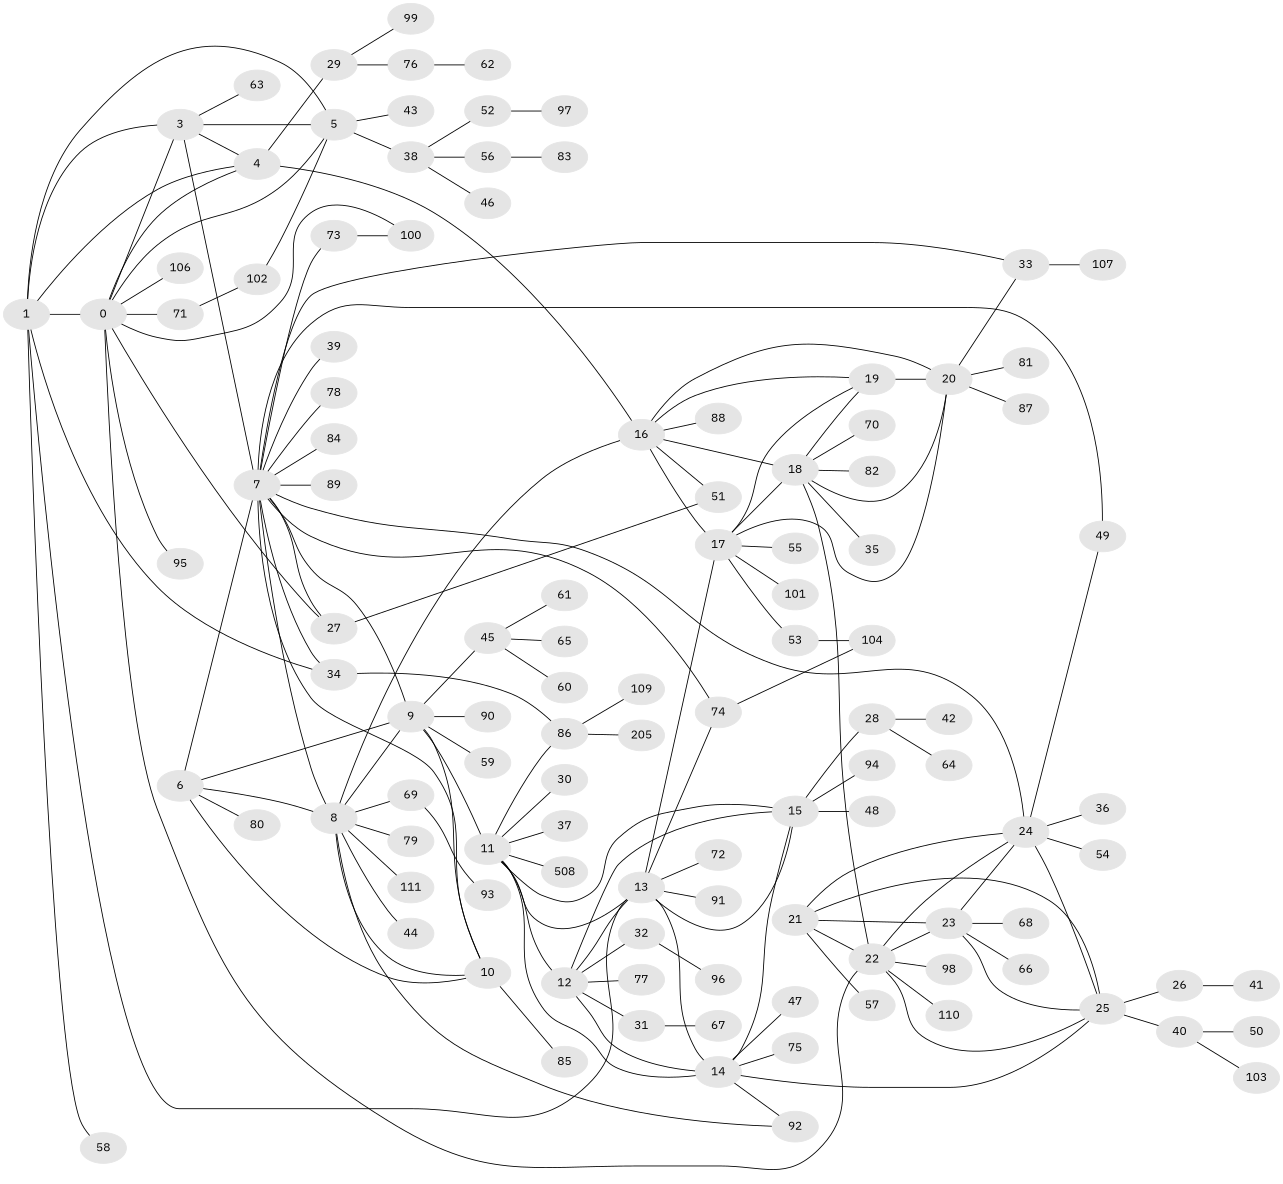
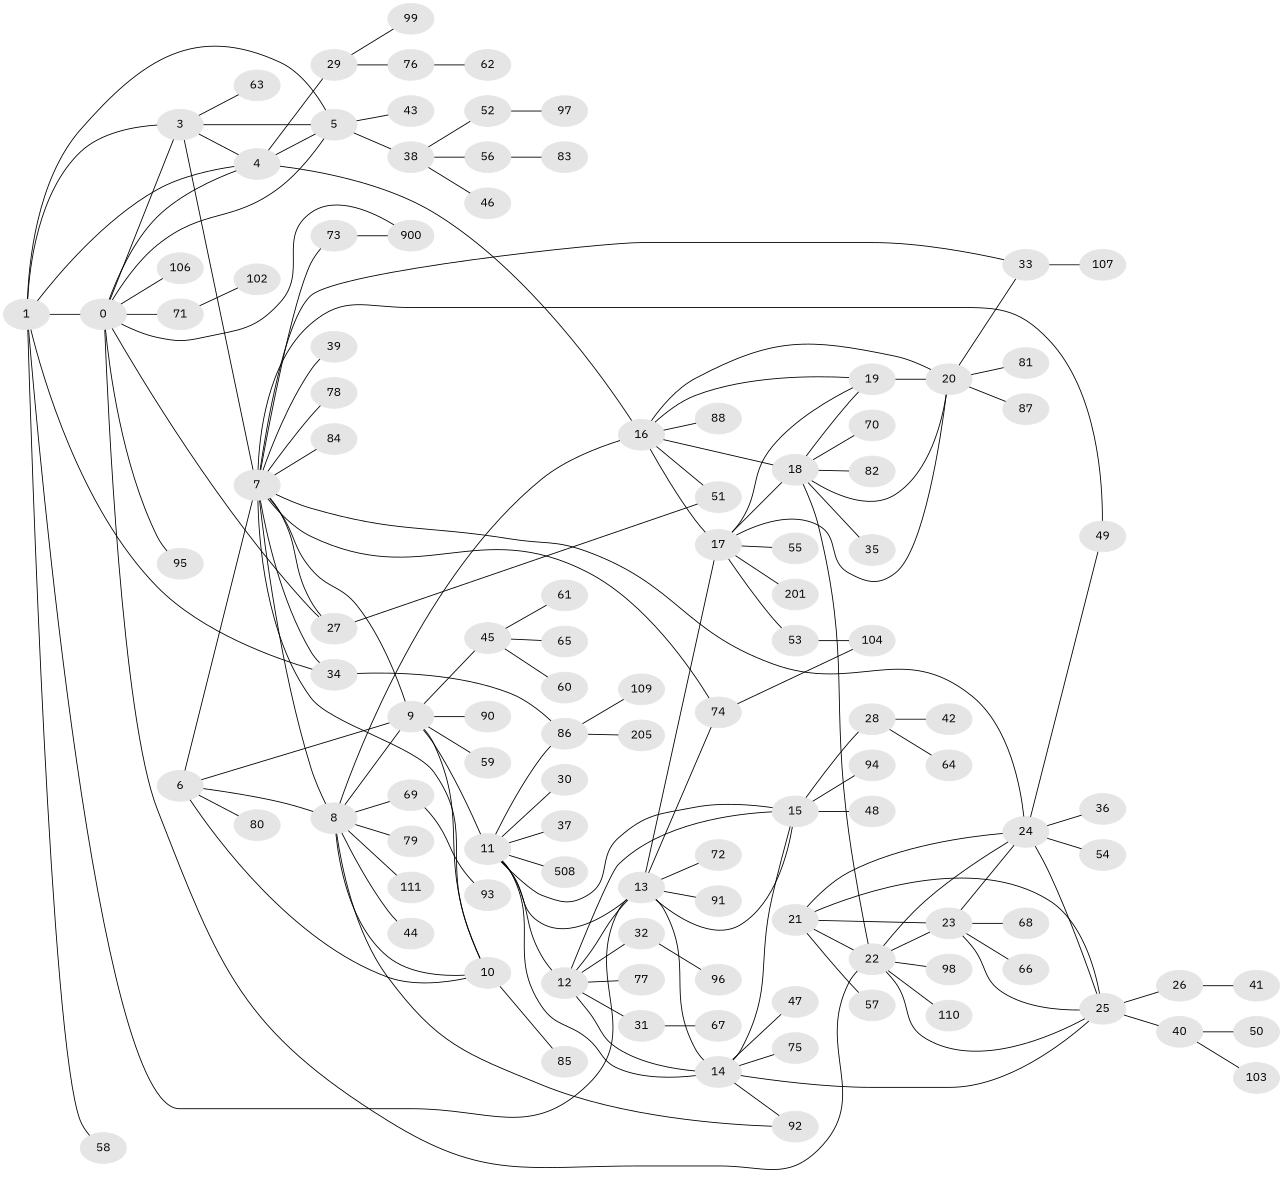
(299, 203) -> (296, 144)
(411, 236) -> (411, 236)
(334, 485) -> none
(795, 595) -> (795, 595)
